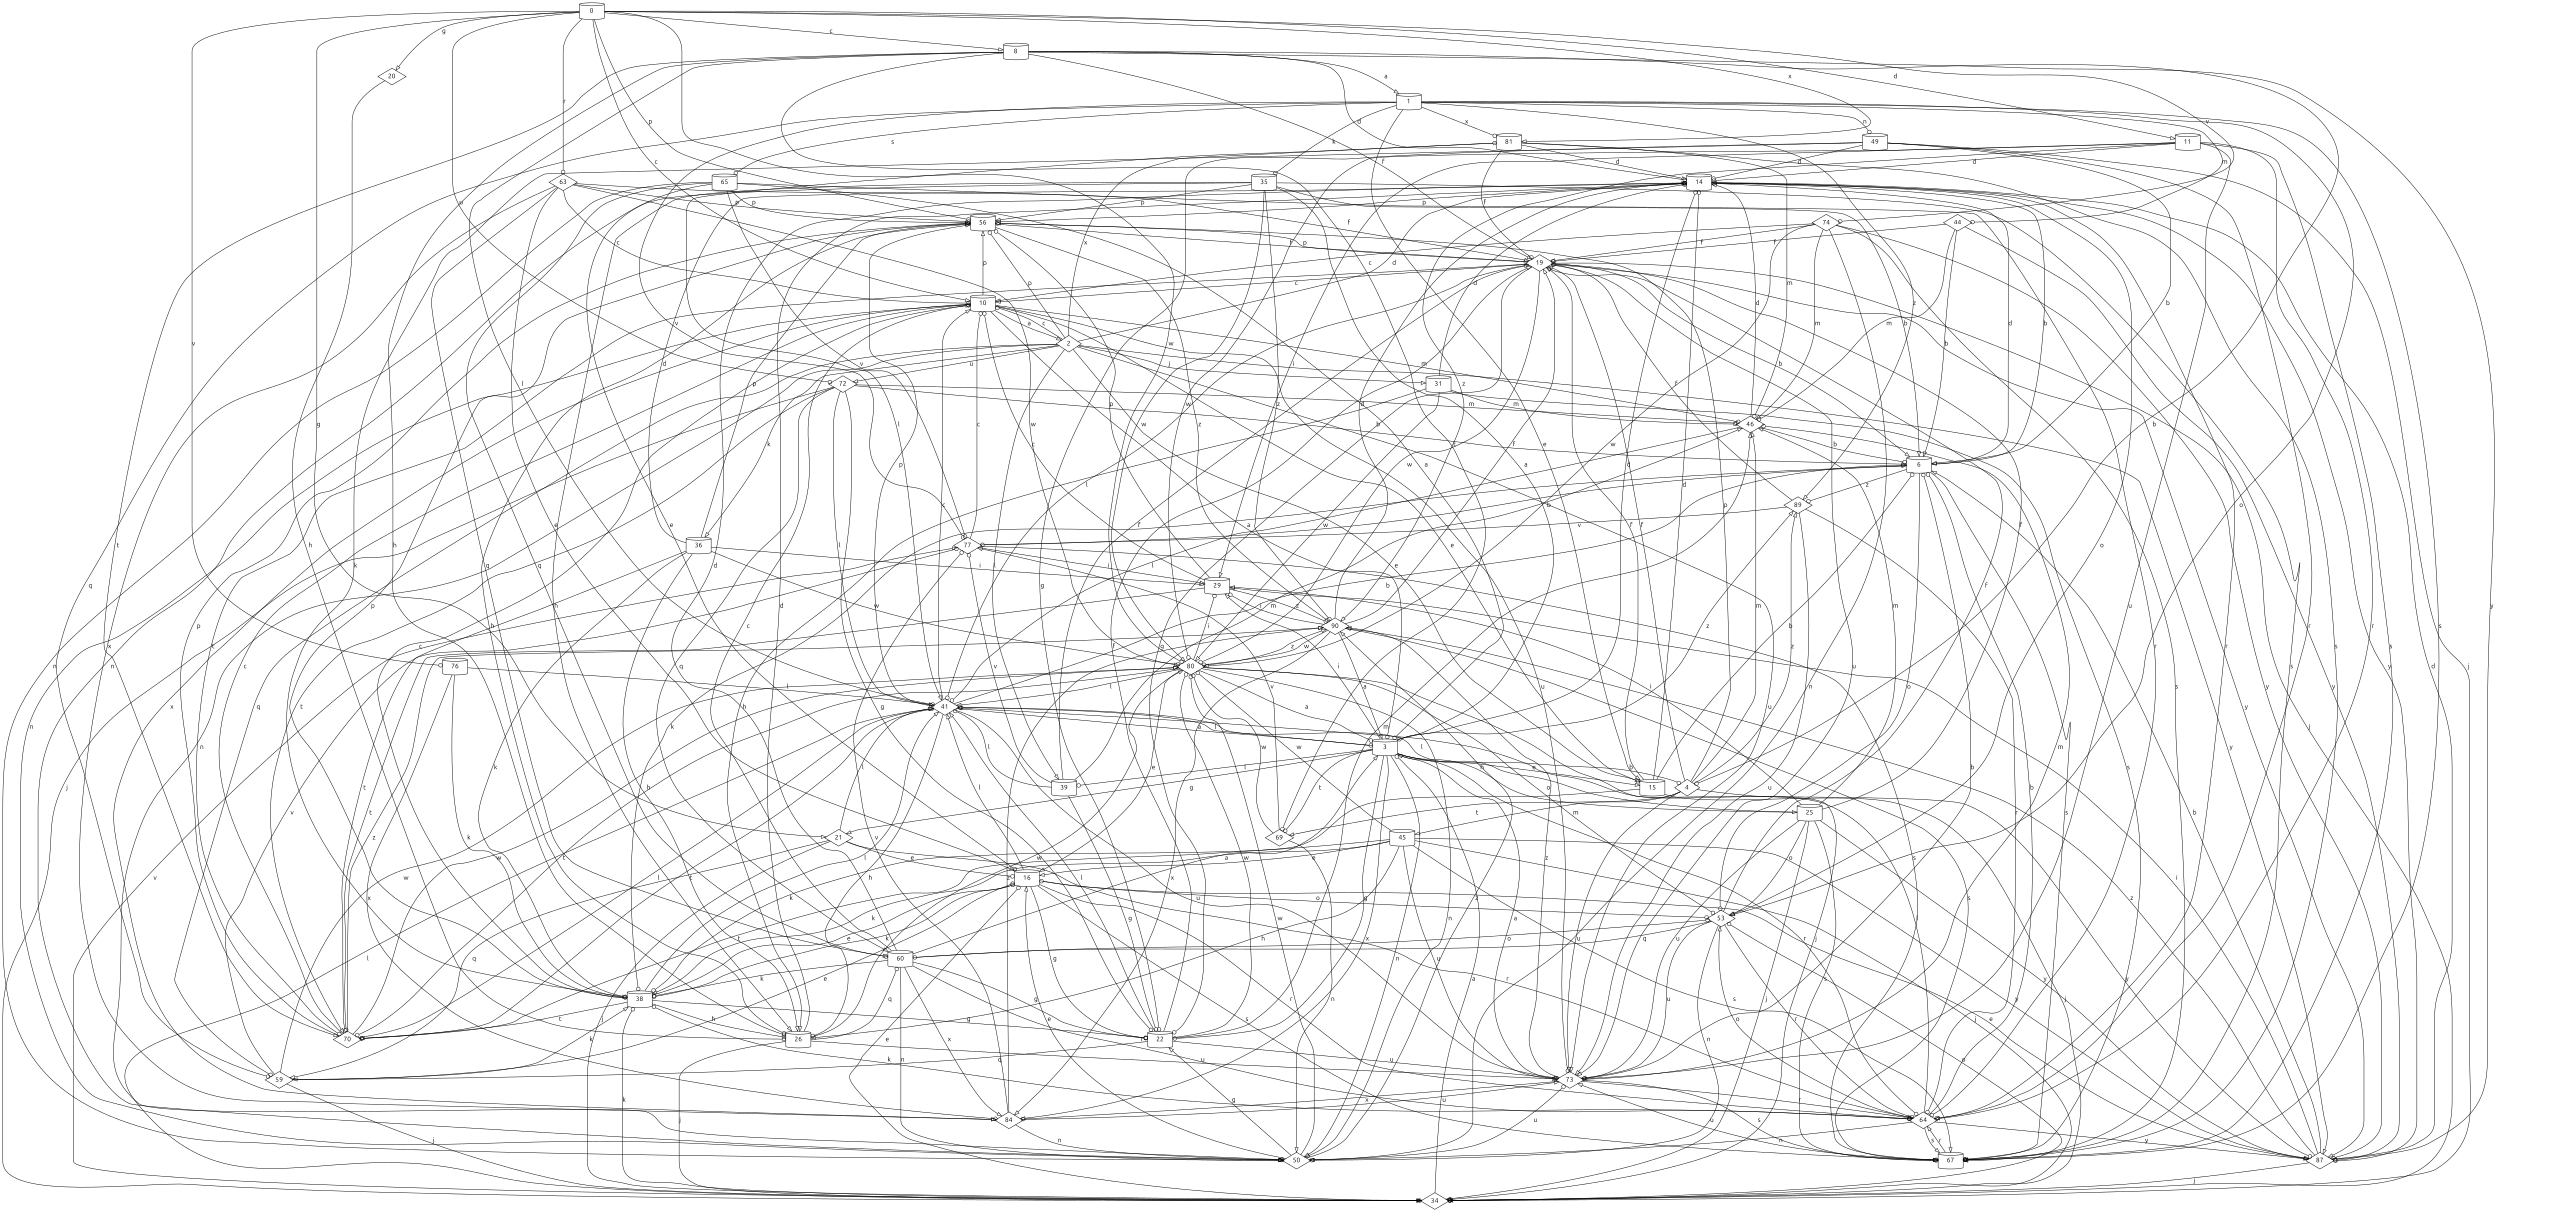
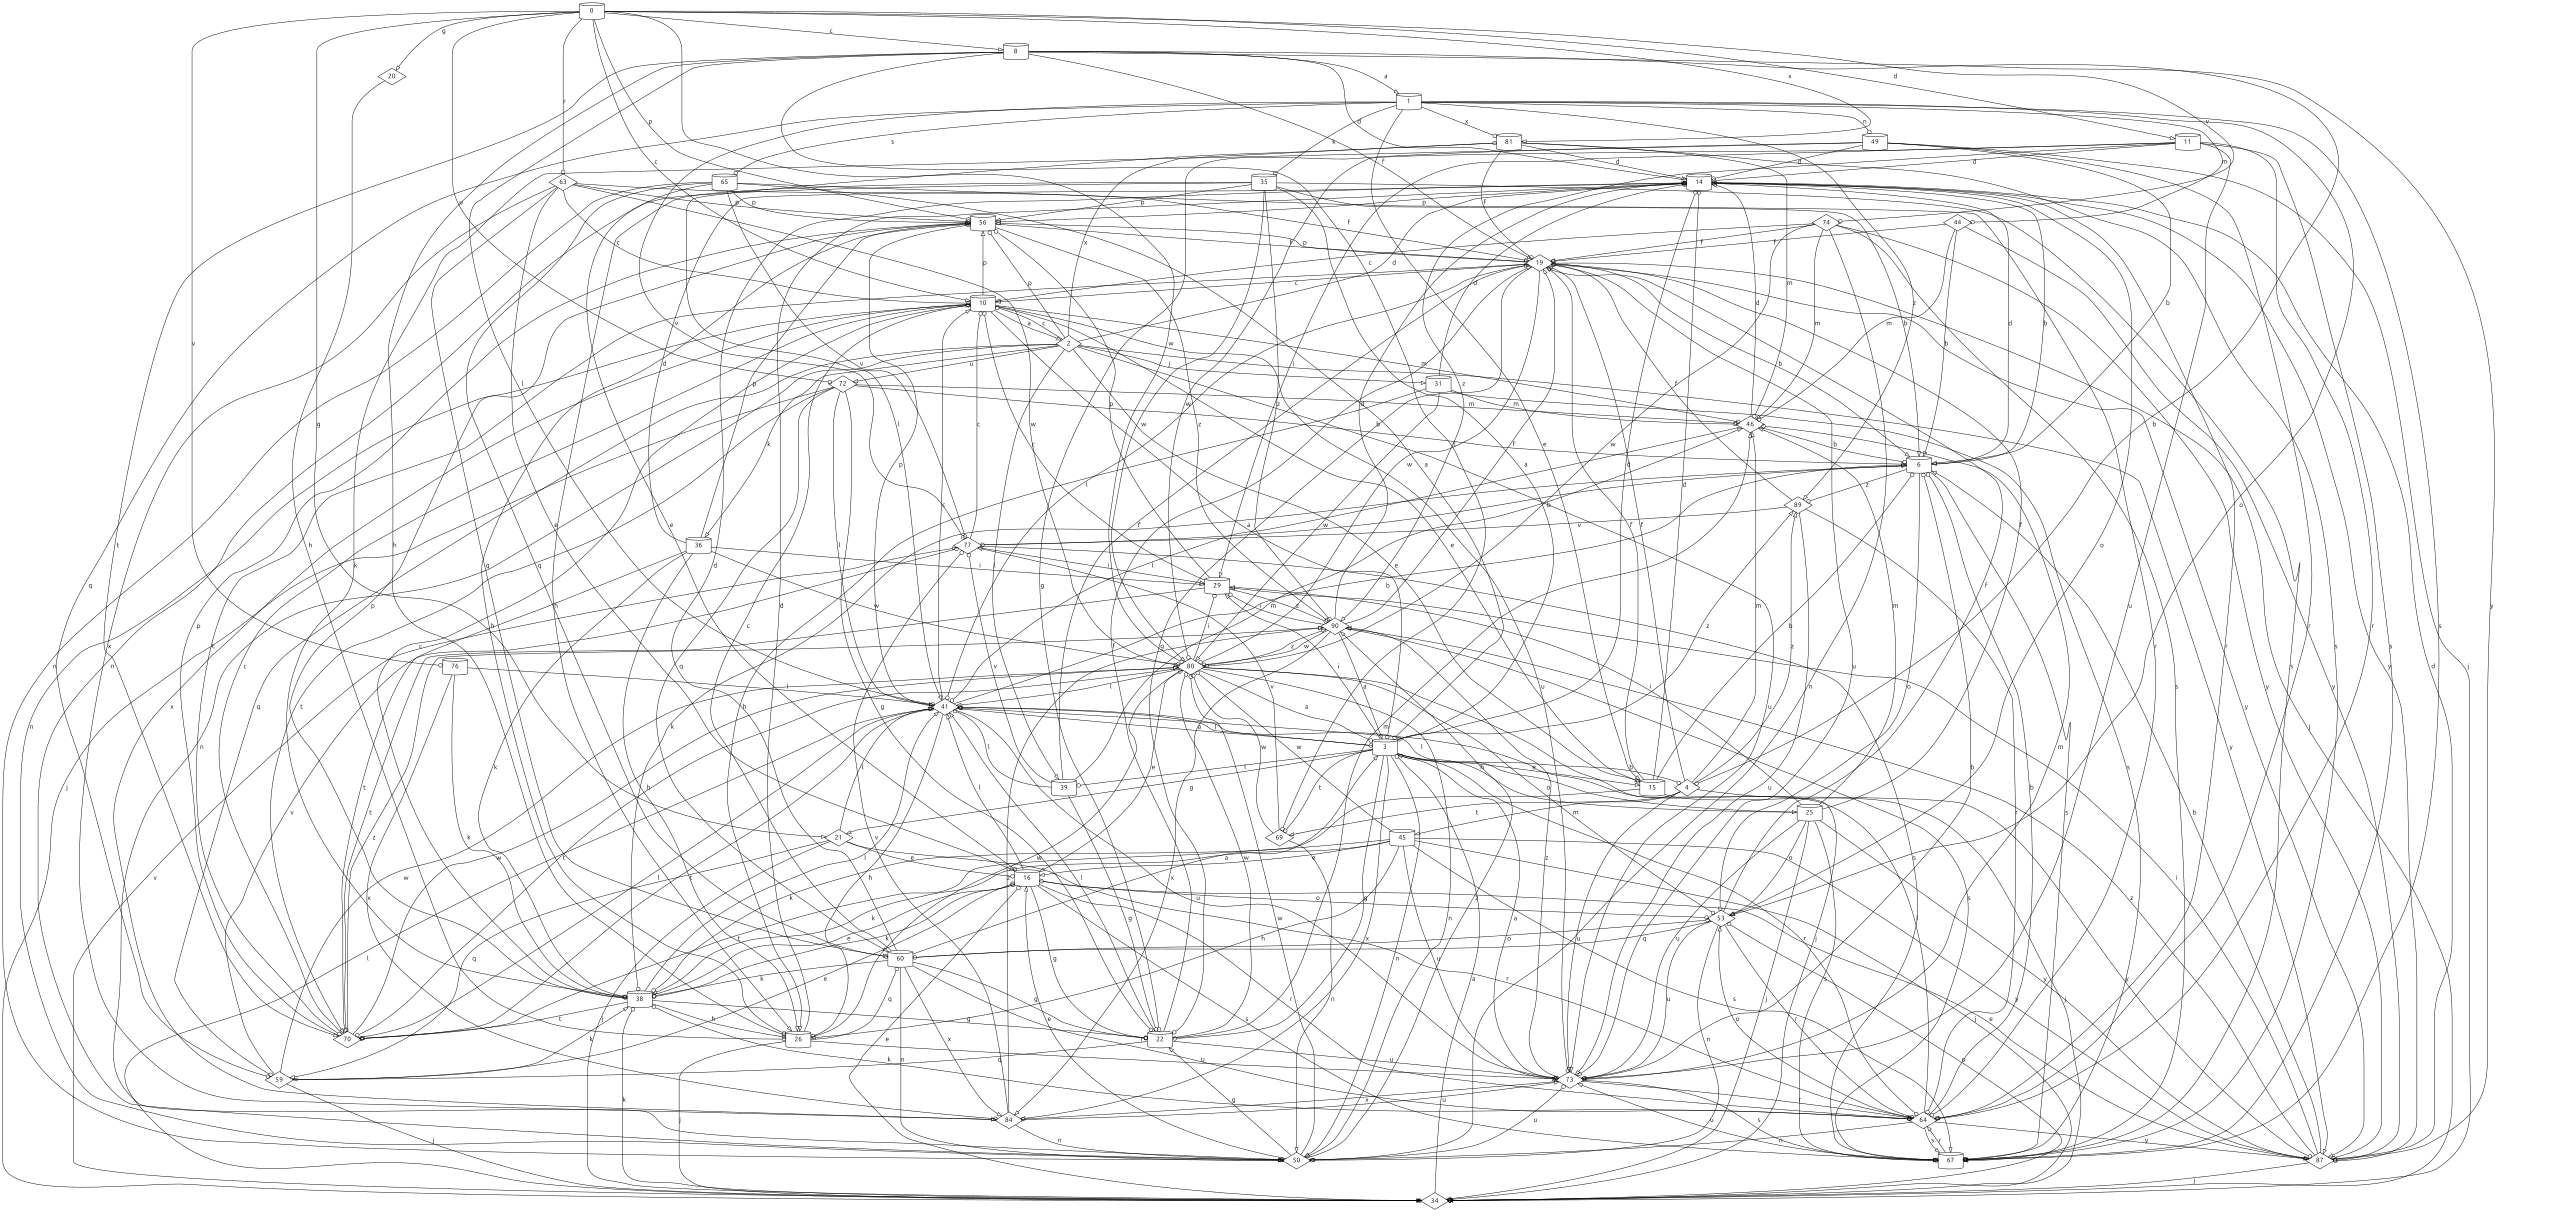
(1562, 255) -> none
(911, 437) -> (911, 437)
